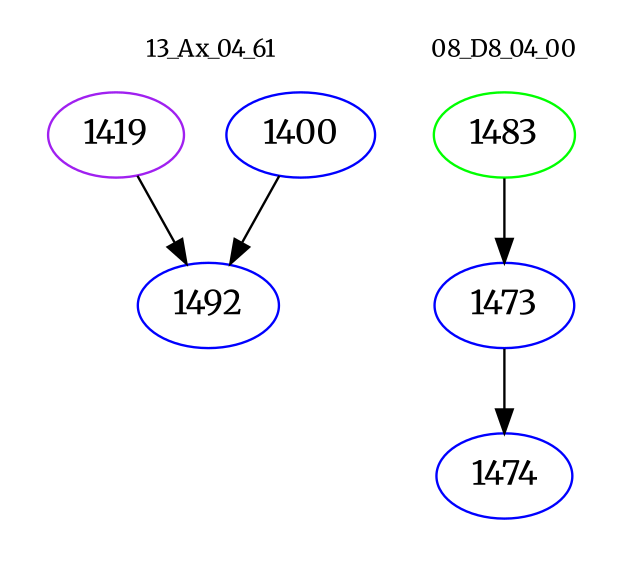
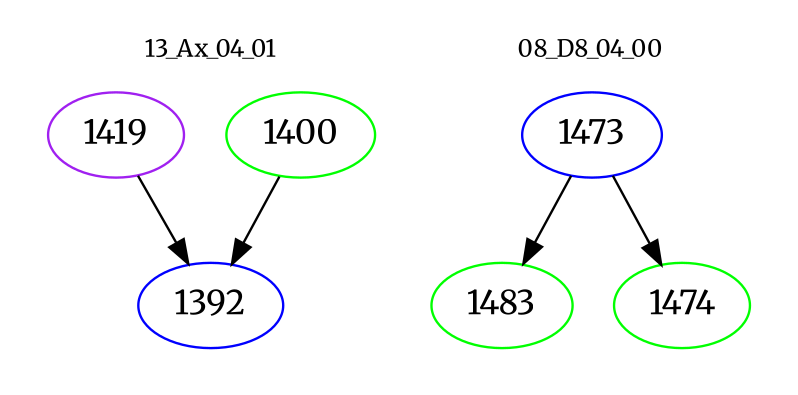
(211, 51) -> (211, 51)
(301, 135) -> (301, 135)
(504, 209) -> (553, 209)
(208, 305) -> (211, 305)
(504, 476) -> (682, 305)
